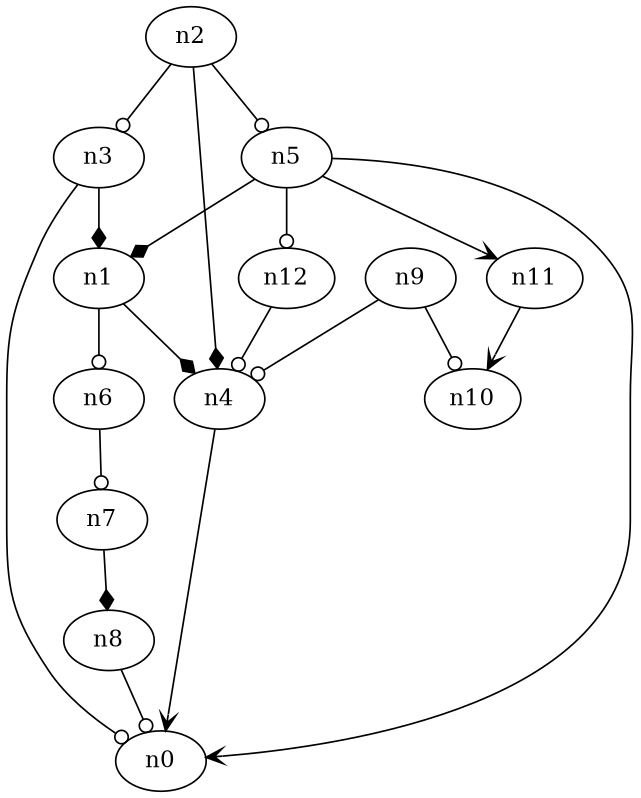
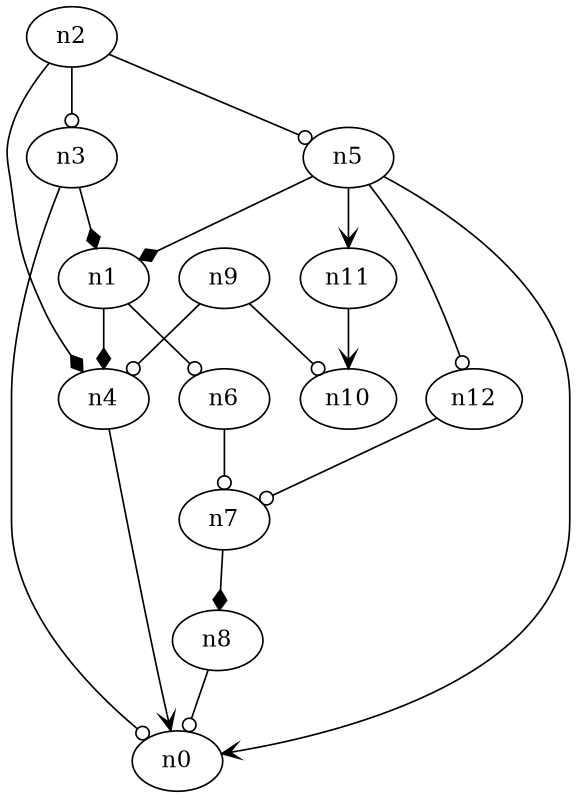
(256, 333) -> (355, 457)
